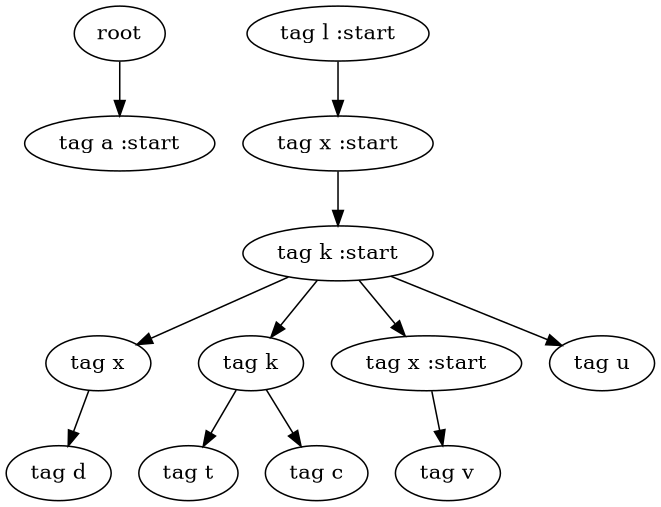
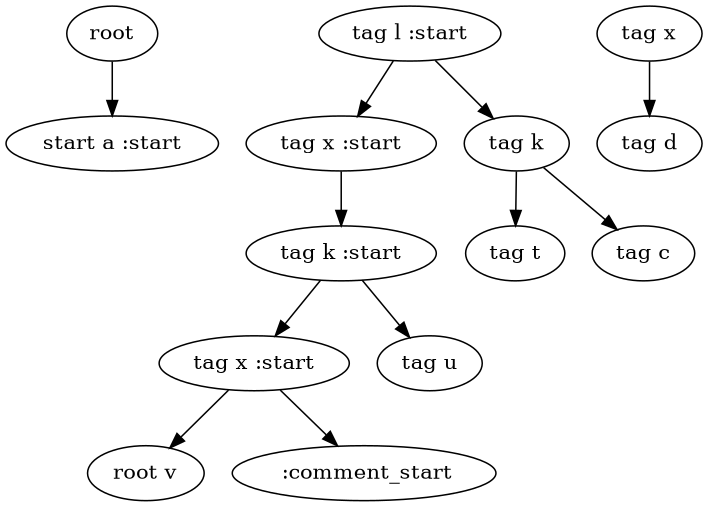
(120, 143) -> (112, 143)
(299, 303) -> (459, 84)
(220, 308) -> none
none -> (364, 473)
(448, 473) -> (146, 473)
